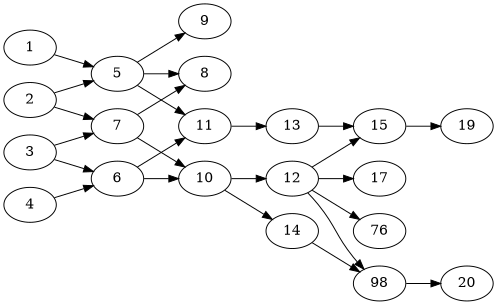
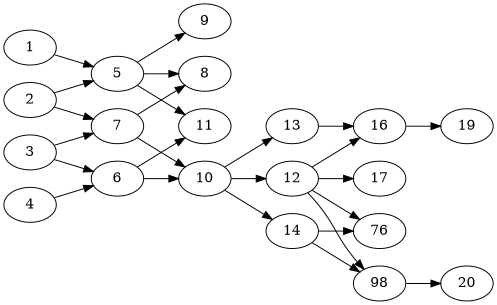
(244, 126) -> (244, 155)
(380, 126) -> (380, 126)
none -> (329, 231)
